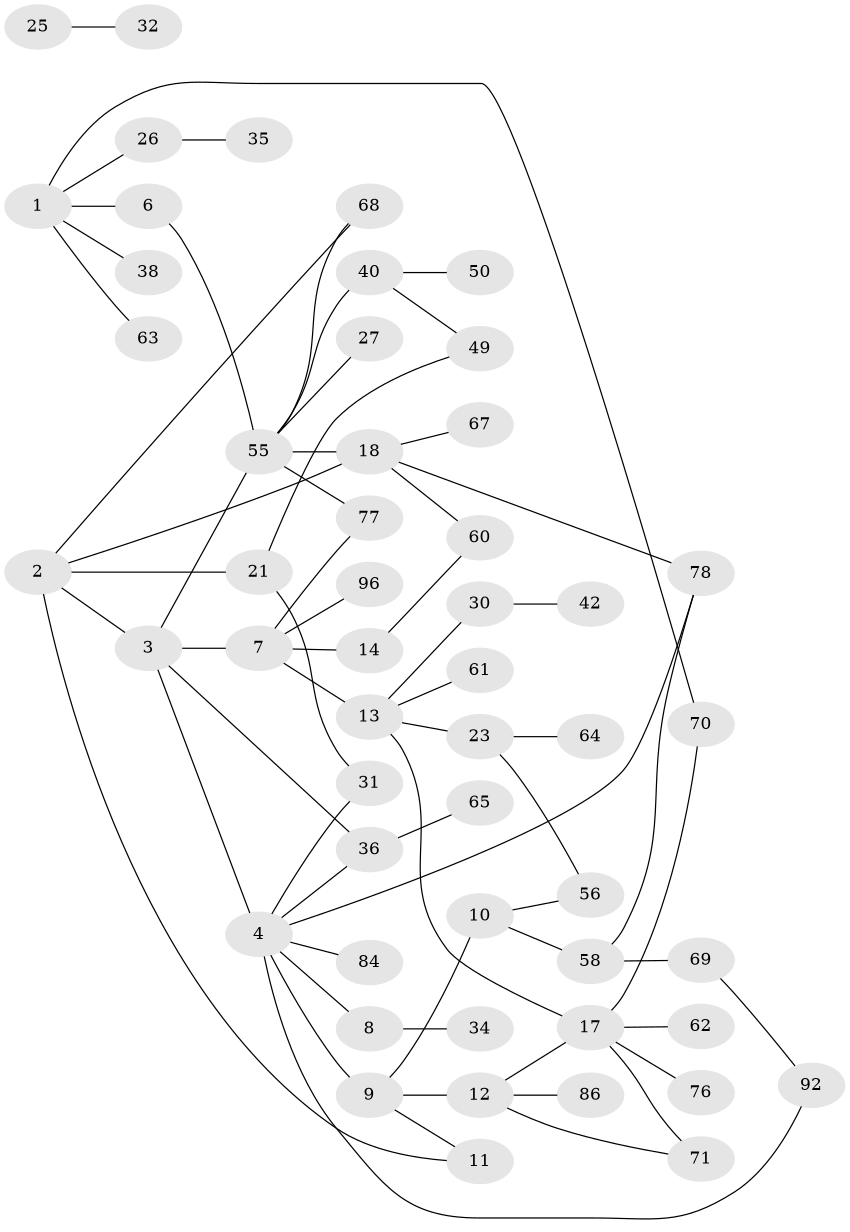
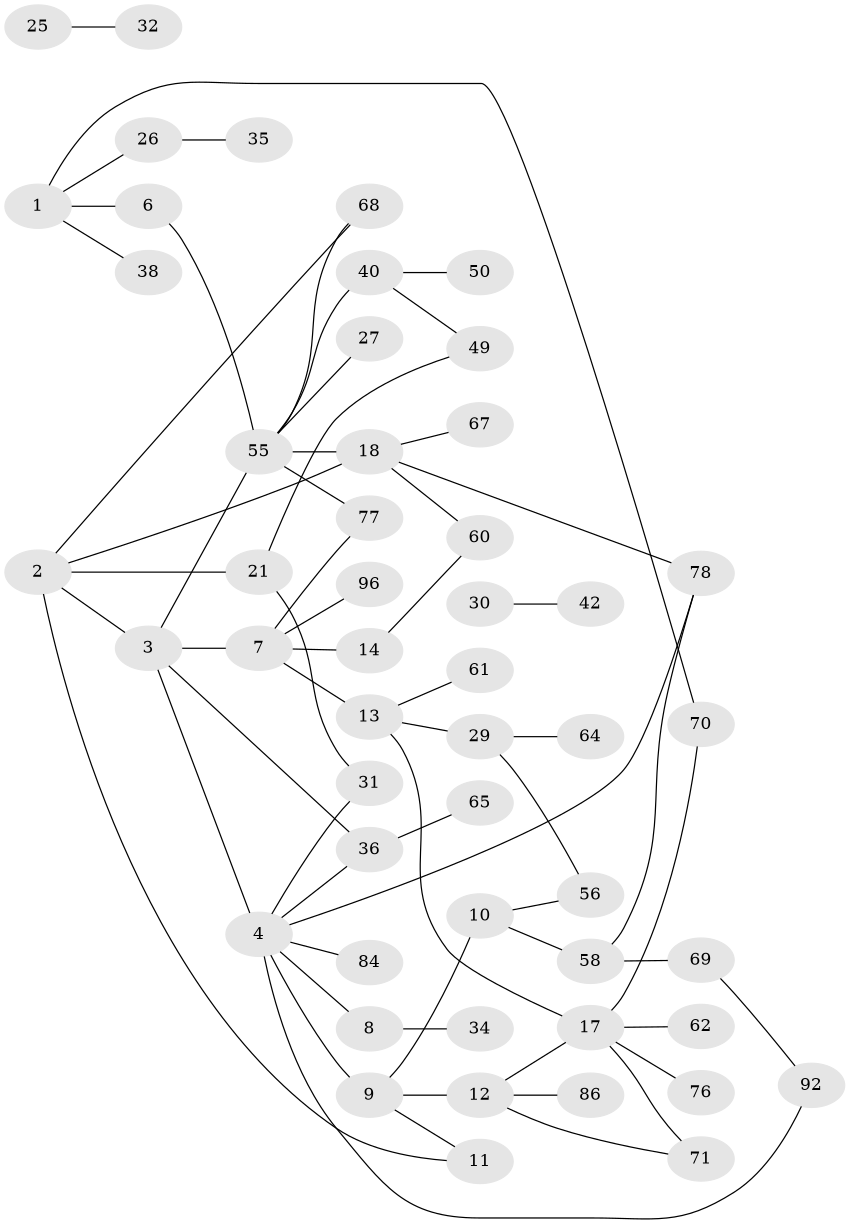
(149, 339) -> none
(425, 661) -> none
(480, 737) -> (480, 737)
